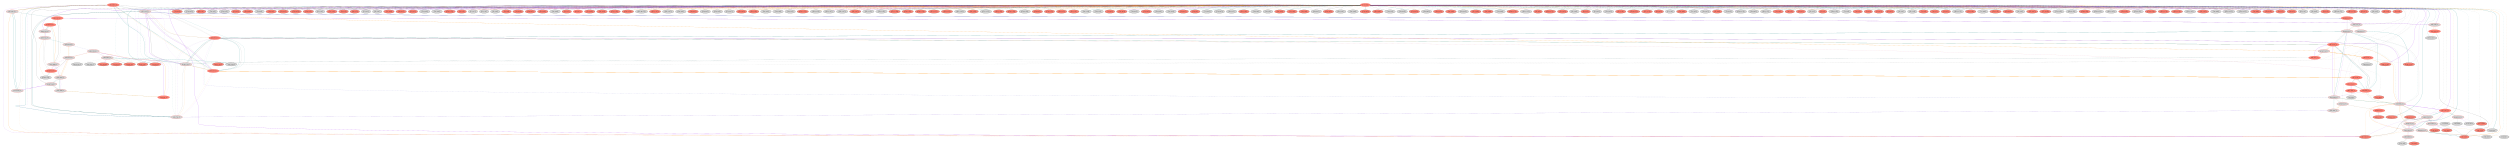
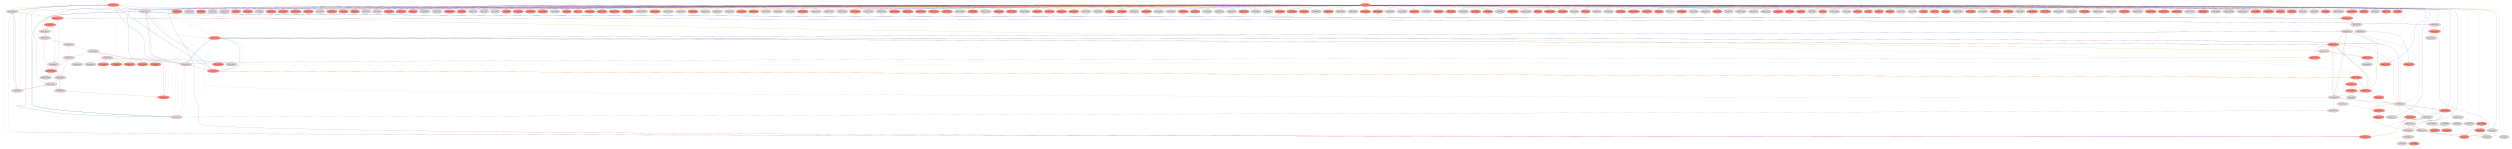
(2392, 117) -> (2392, 117)
